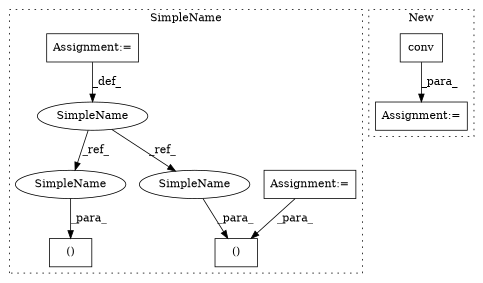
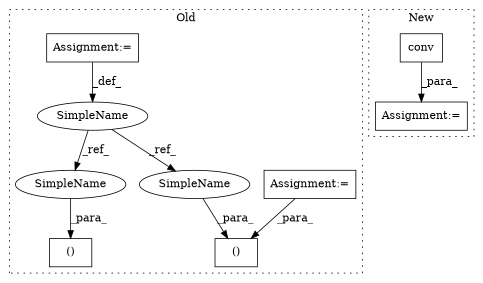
(186, 18) -> (186, 18)
